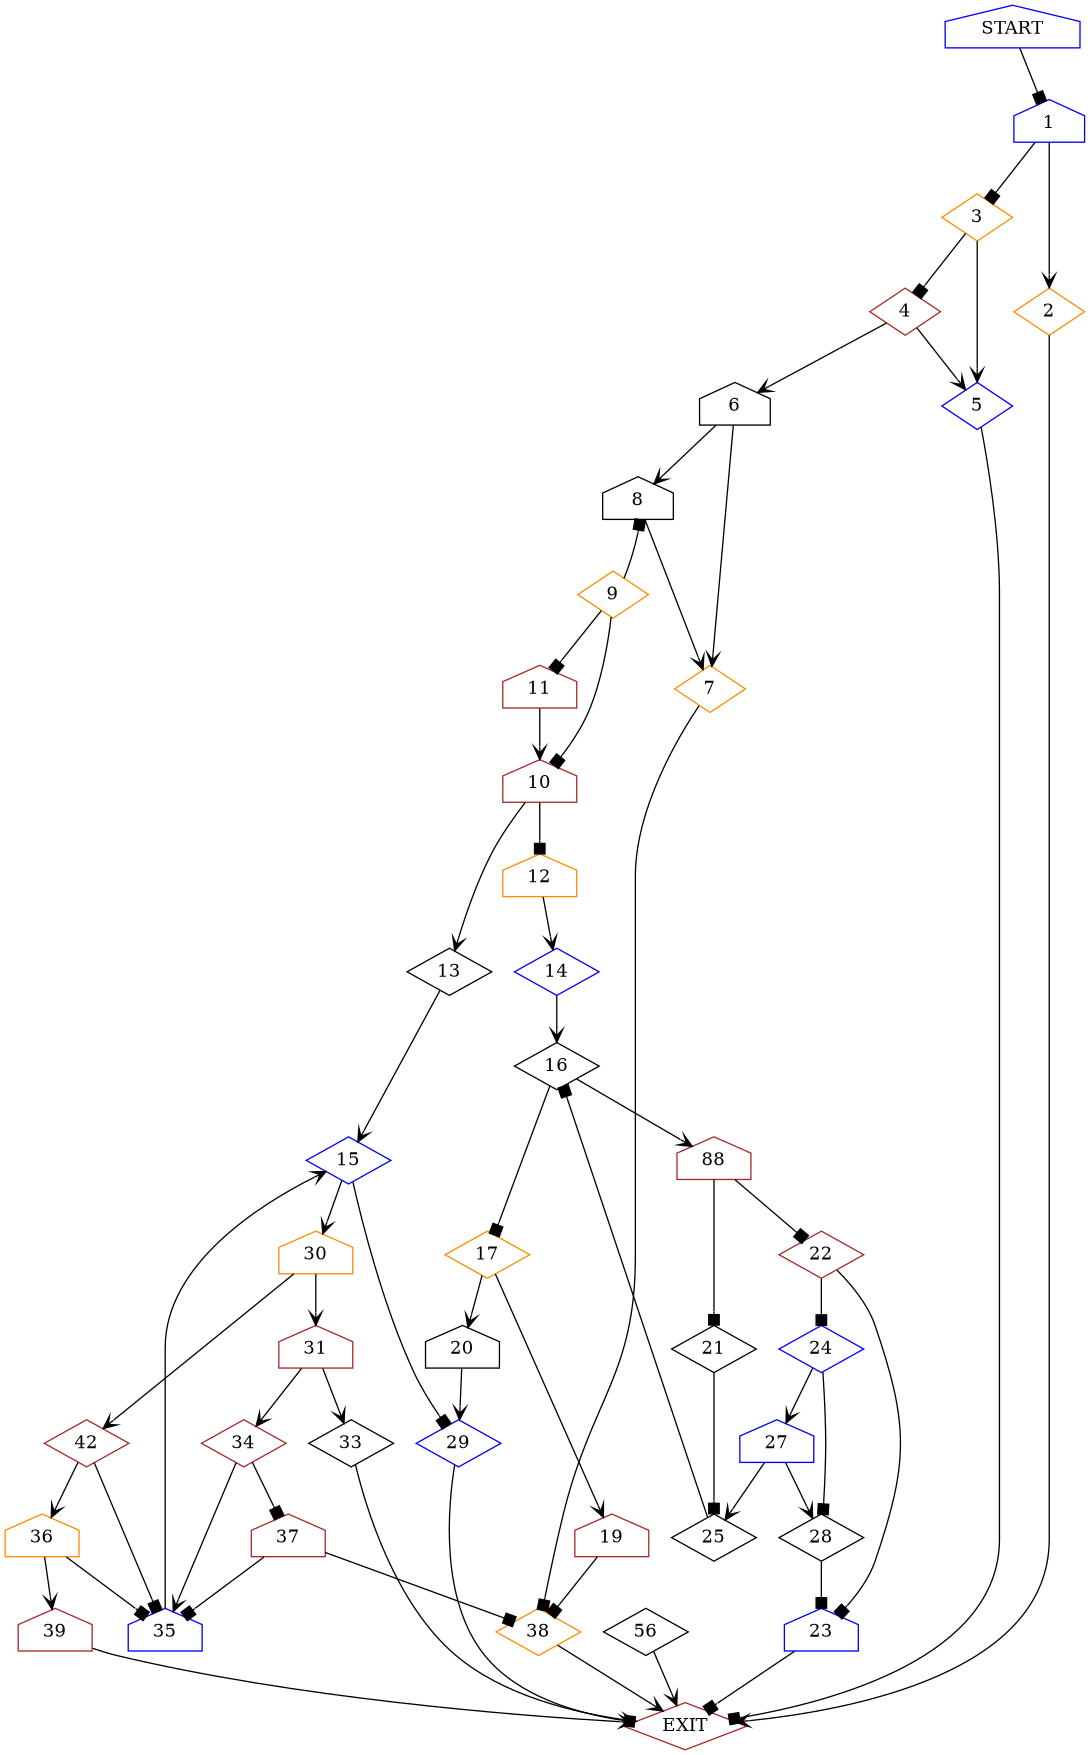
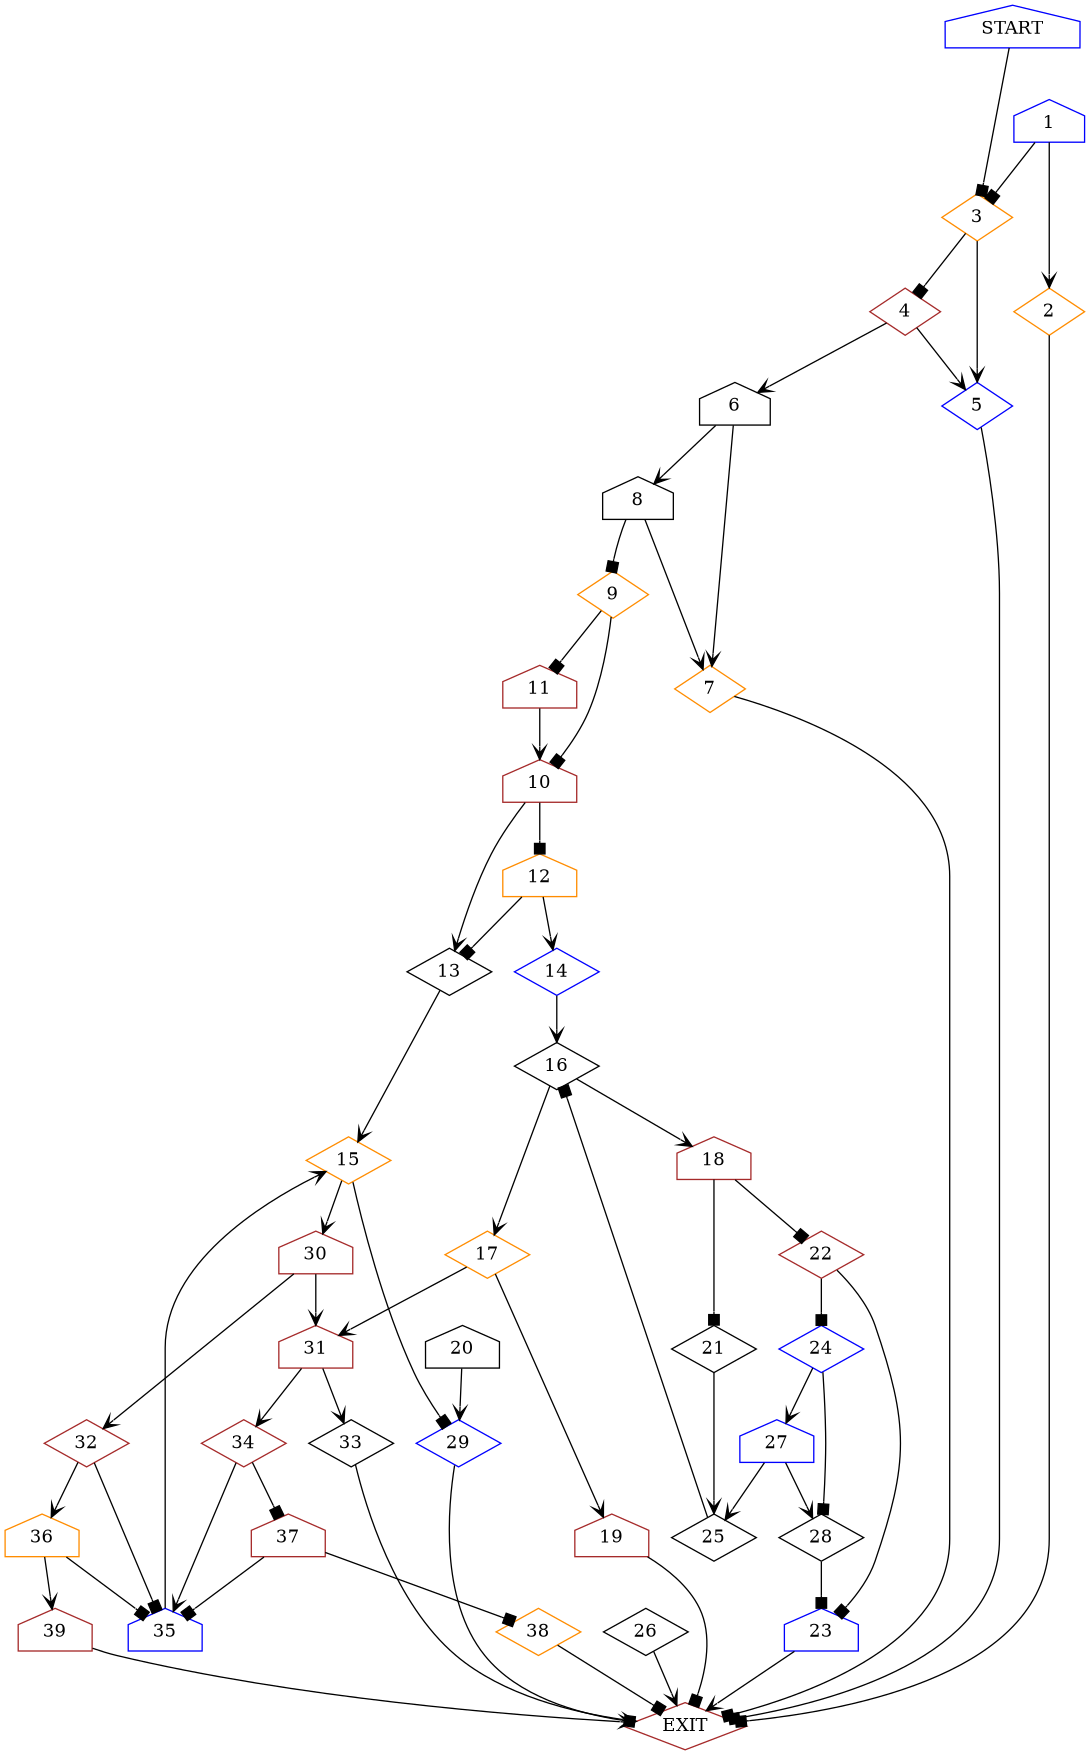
(1028, 69) -> (996, 115)
(632, 556) -> (619, 539)
none -> (497, 922)
(1049, 1128) -> (1049, 1128)
(635, 1152) -> (950, 1206)
(524, 1154) -> (524, 1154)
(349, 1160) -> (349, 1160)
(714, 1160) -> (714, 1160)
(316, 1255) -> (316, 1255)
(477, 1295) -> (409, 1298)
(714, 1437) -> (714, 1437)
(87, 1443) -> (87, 1443)
(578, 1581) -> (702, 1614)
(646, 1632) -> (646, 1632)
(605, 1675) -> (605, 1675)
(756, 1677) -> (756, 1677)
